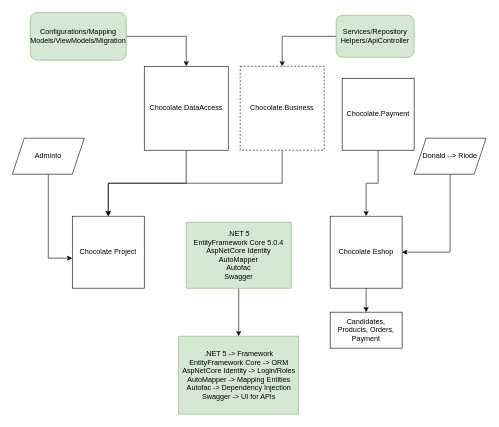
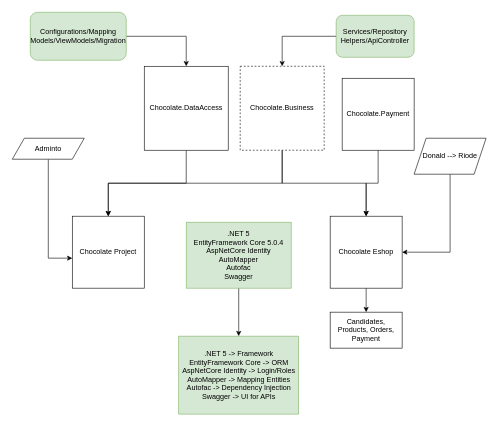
(48, 156) -> (48, 149)
none -> (324, 183)
